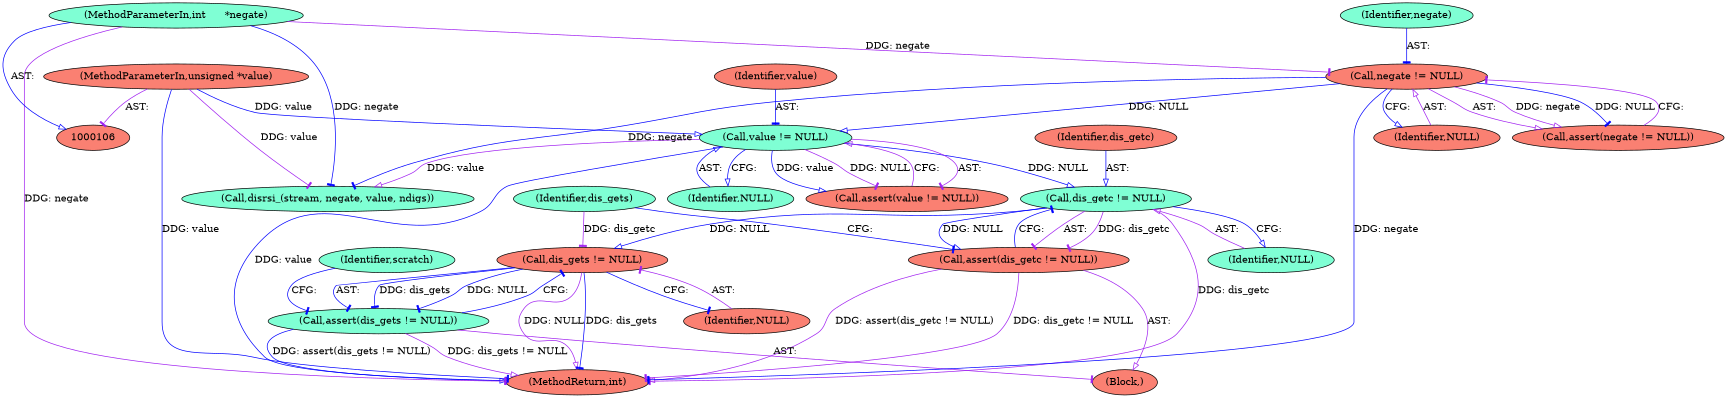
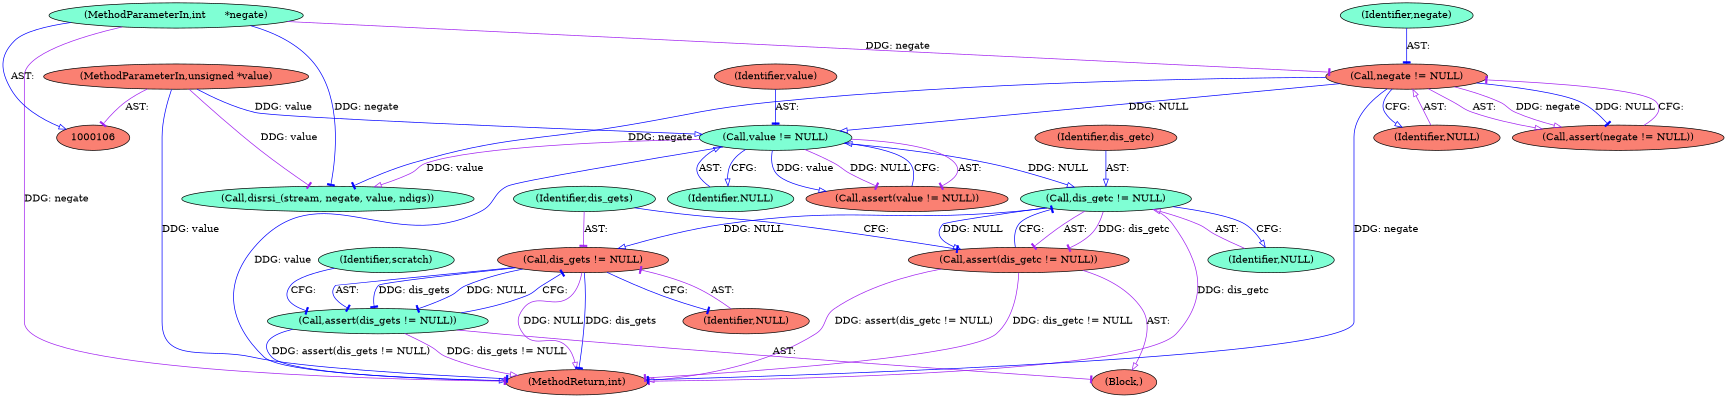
(894, 153) -> (894, 153)
(620, 229) -> (598, 229)
